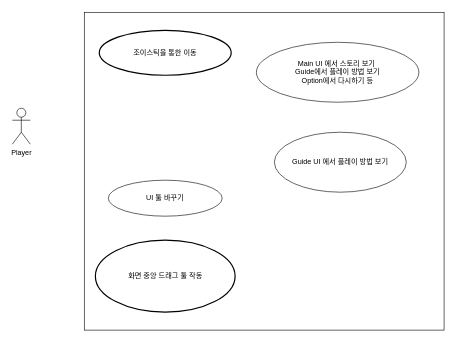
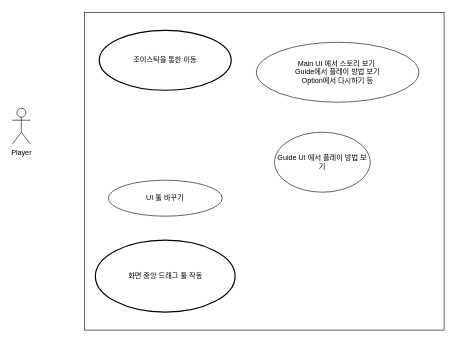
(165, 53) -> (165, 60)
(341, 162) -> (323, 162)
